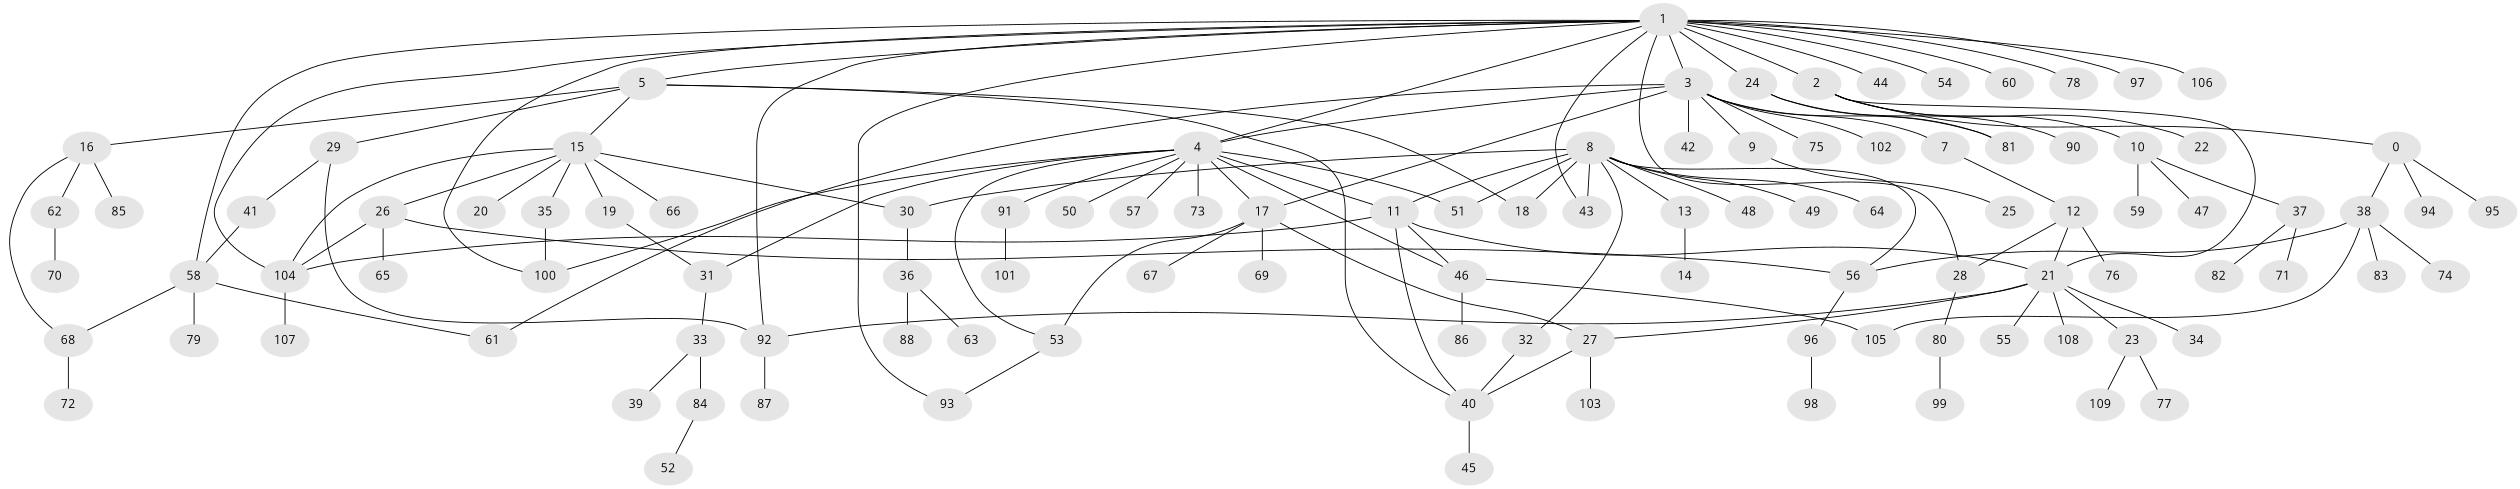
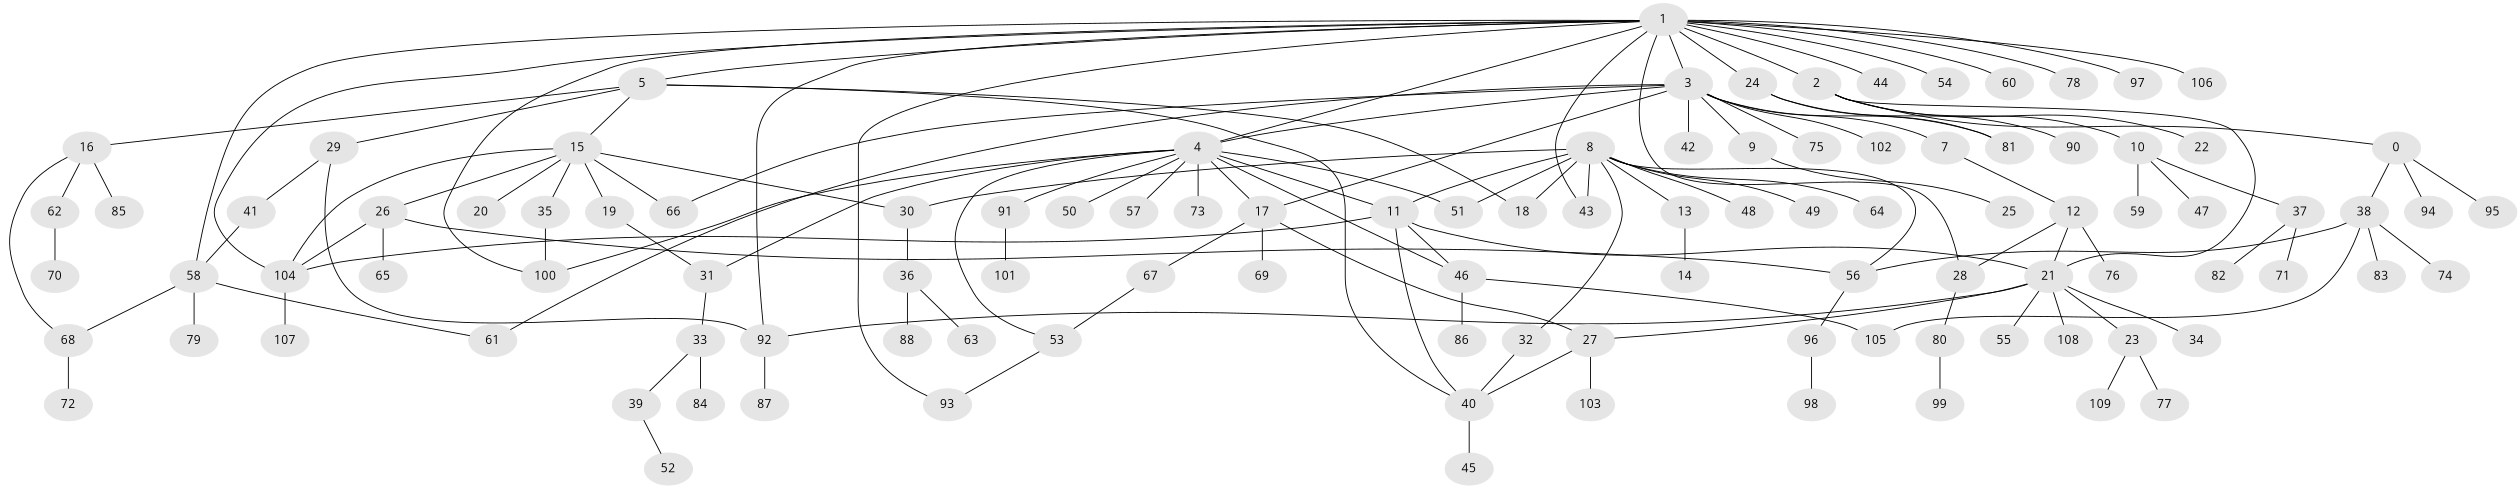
none -> (1221, 104)
(1144, 247) -> (1105, 308)
(684, 437) -> (652, 437)
